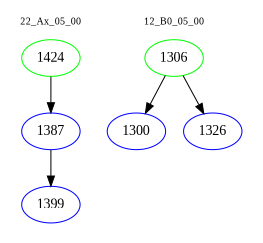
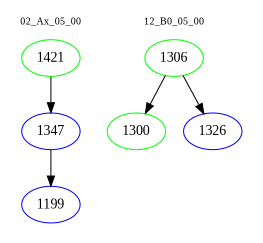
(51, 22) -> (51, 22)
(51, 58) -> (51, 58)
(51, 131) -> (51, 131)
(136, 131) -> (136, 131)
(51, 205) -> (51, 205)
